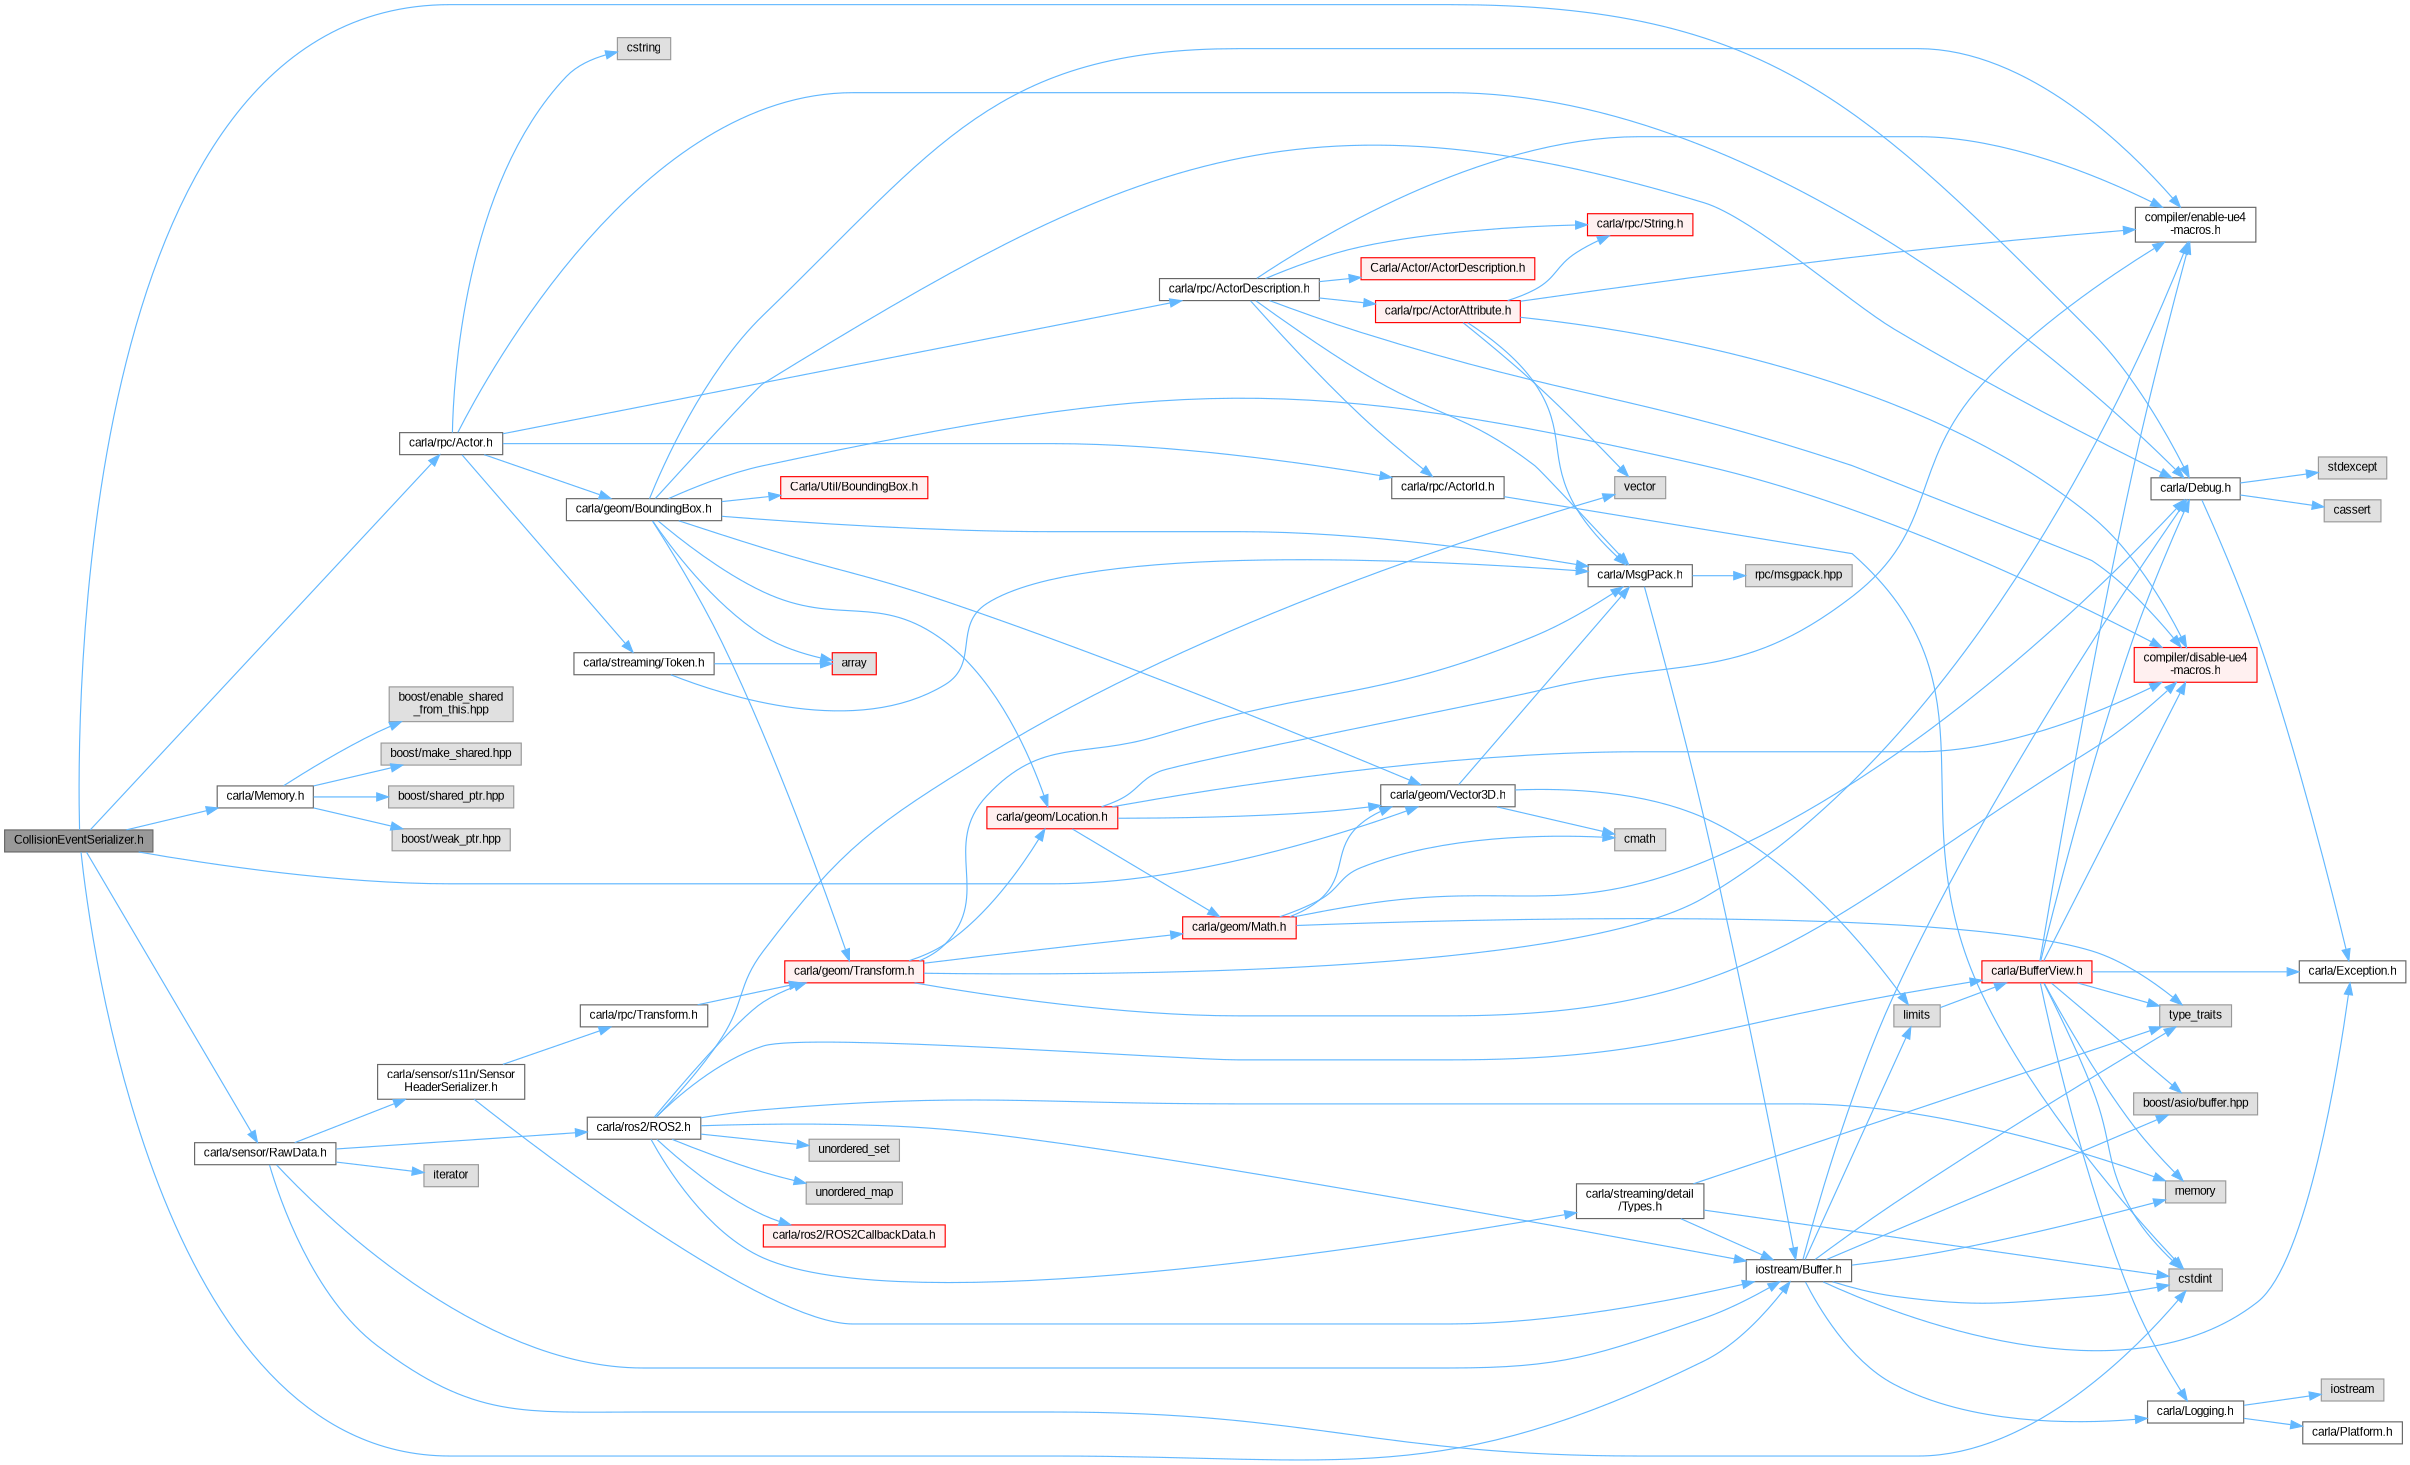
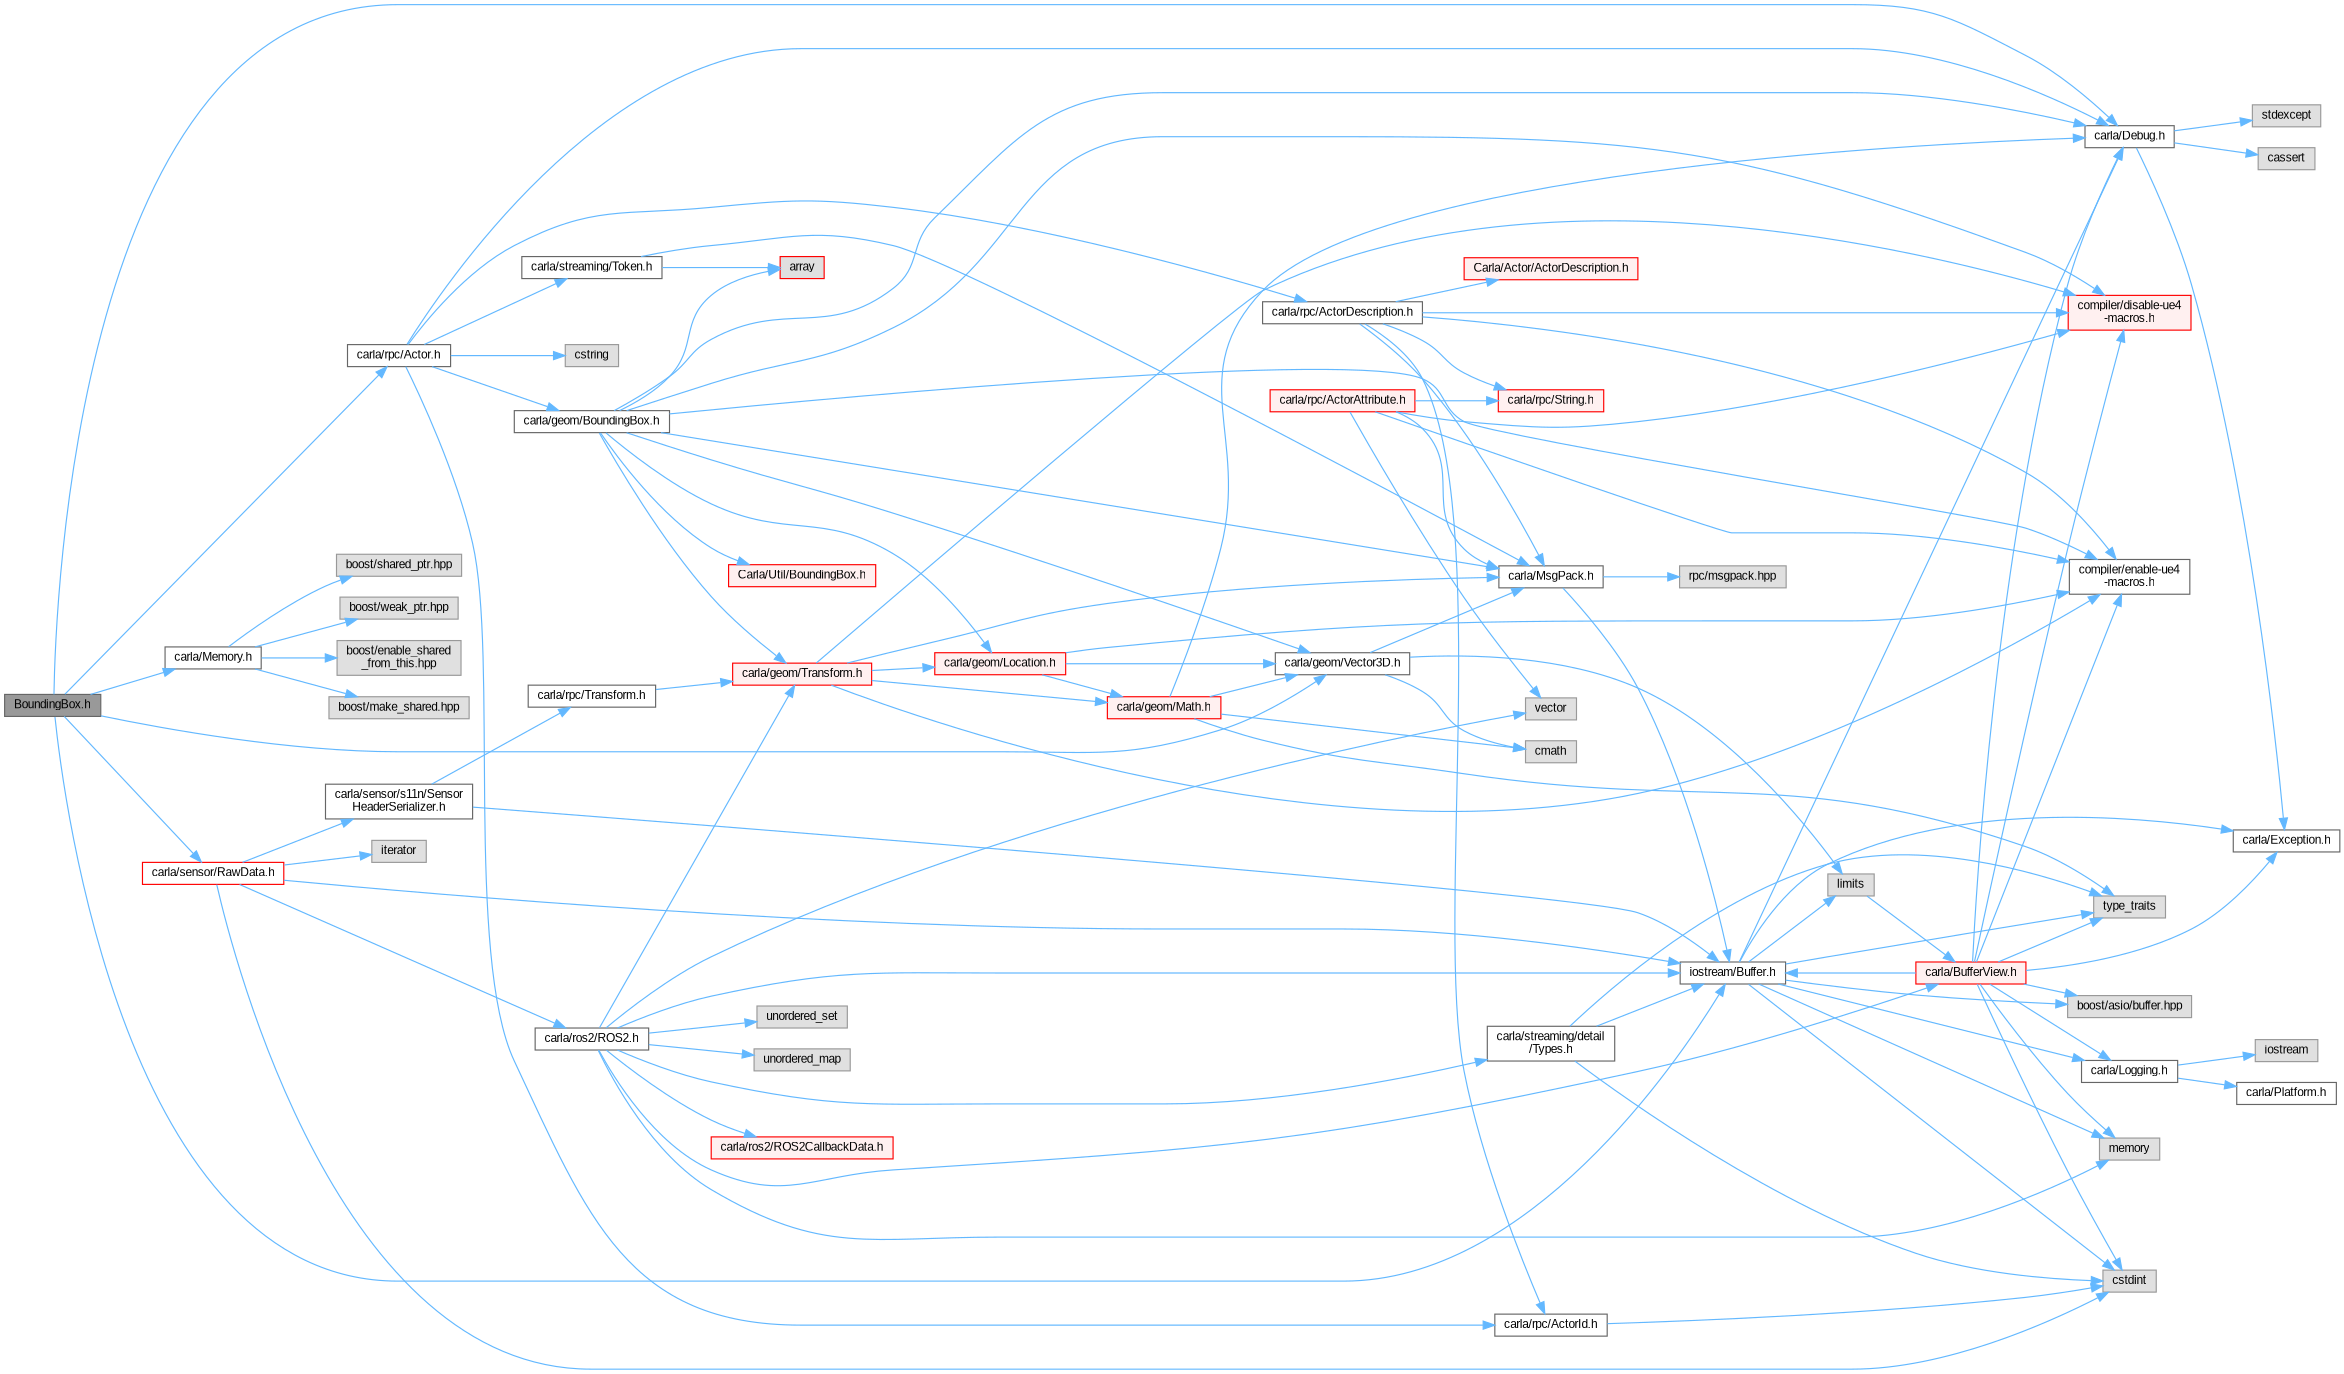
(1342, 300) -> none
(1635, 752) -> none
(79, 841) -> (53, 705)
none -> (1857, 973)
(265, 1154) -> (213, 873)
